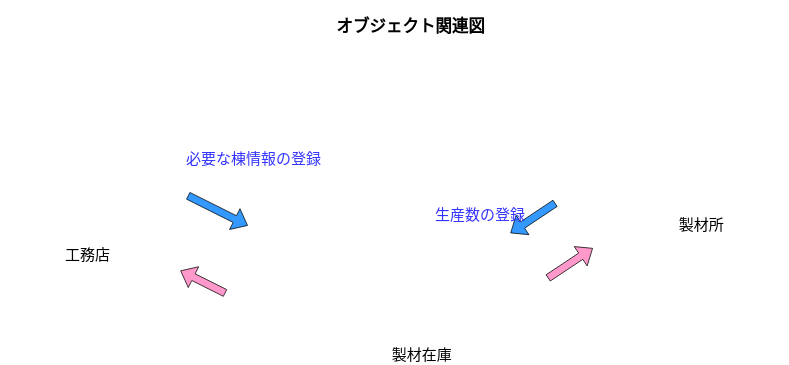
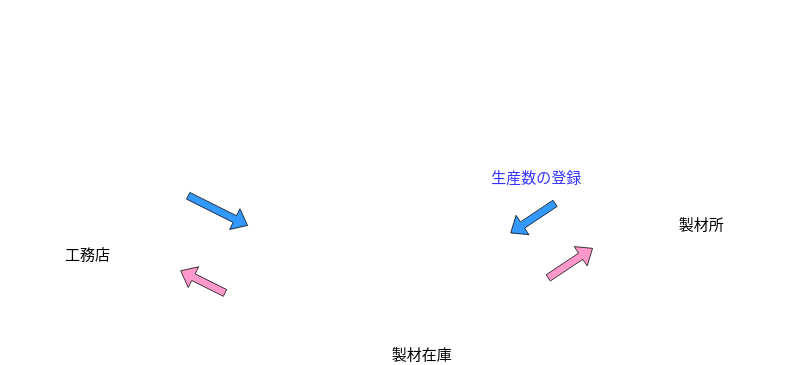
(411, 27) -> none
(254, 158) -> none
(480, 214) -> (537, 177)
